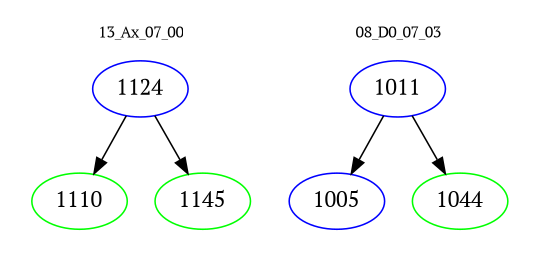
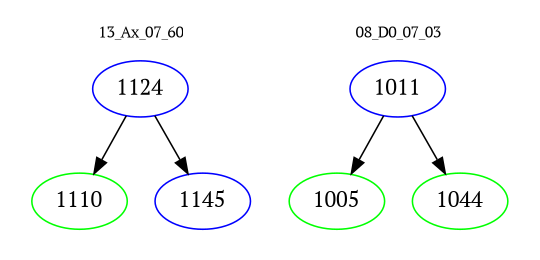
(141, 34) -> (141, 34)
(203, 201) -> (203, 201)
(337, 201) -> (337, 201)
